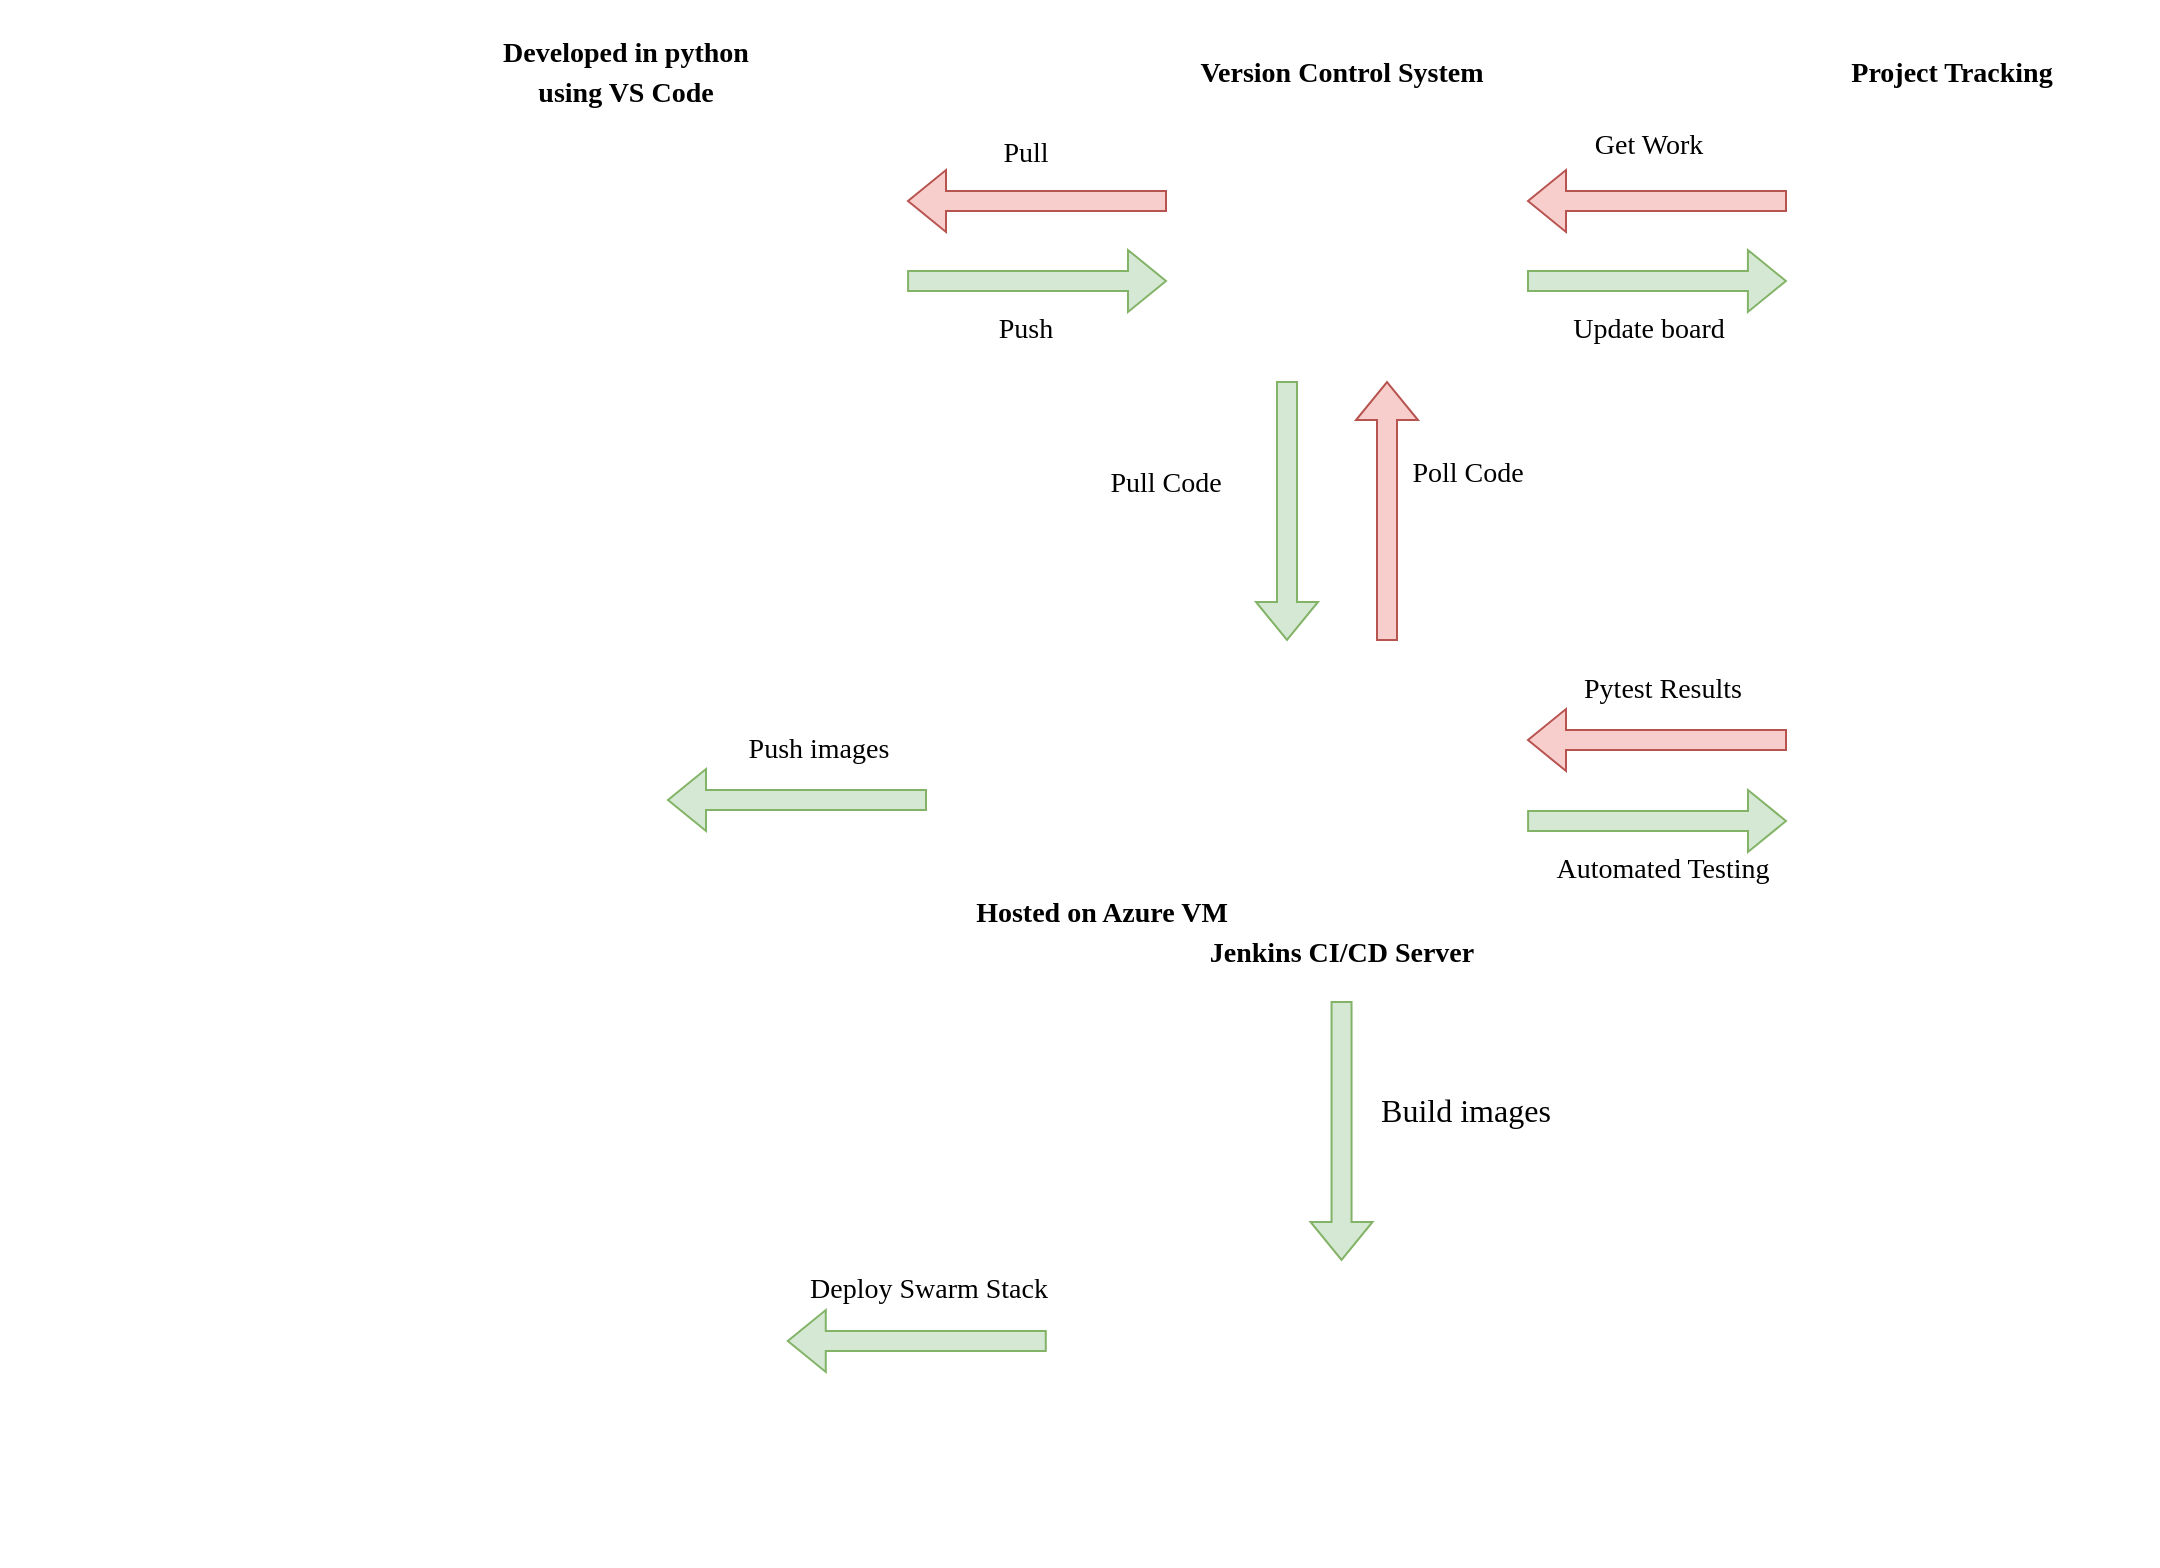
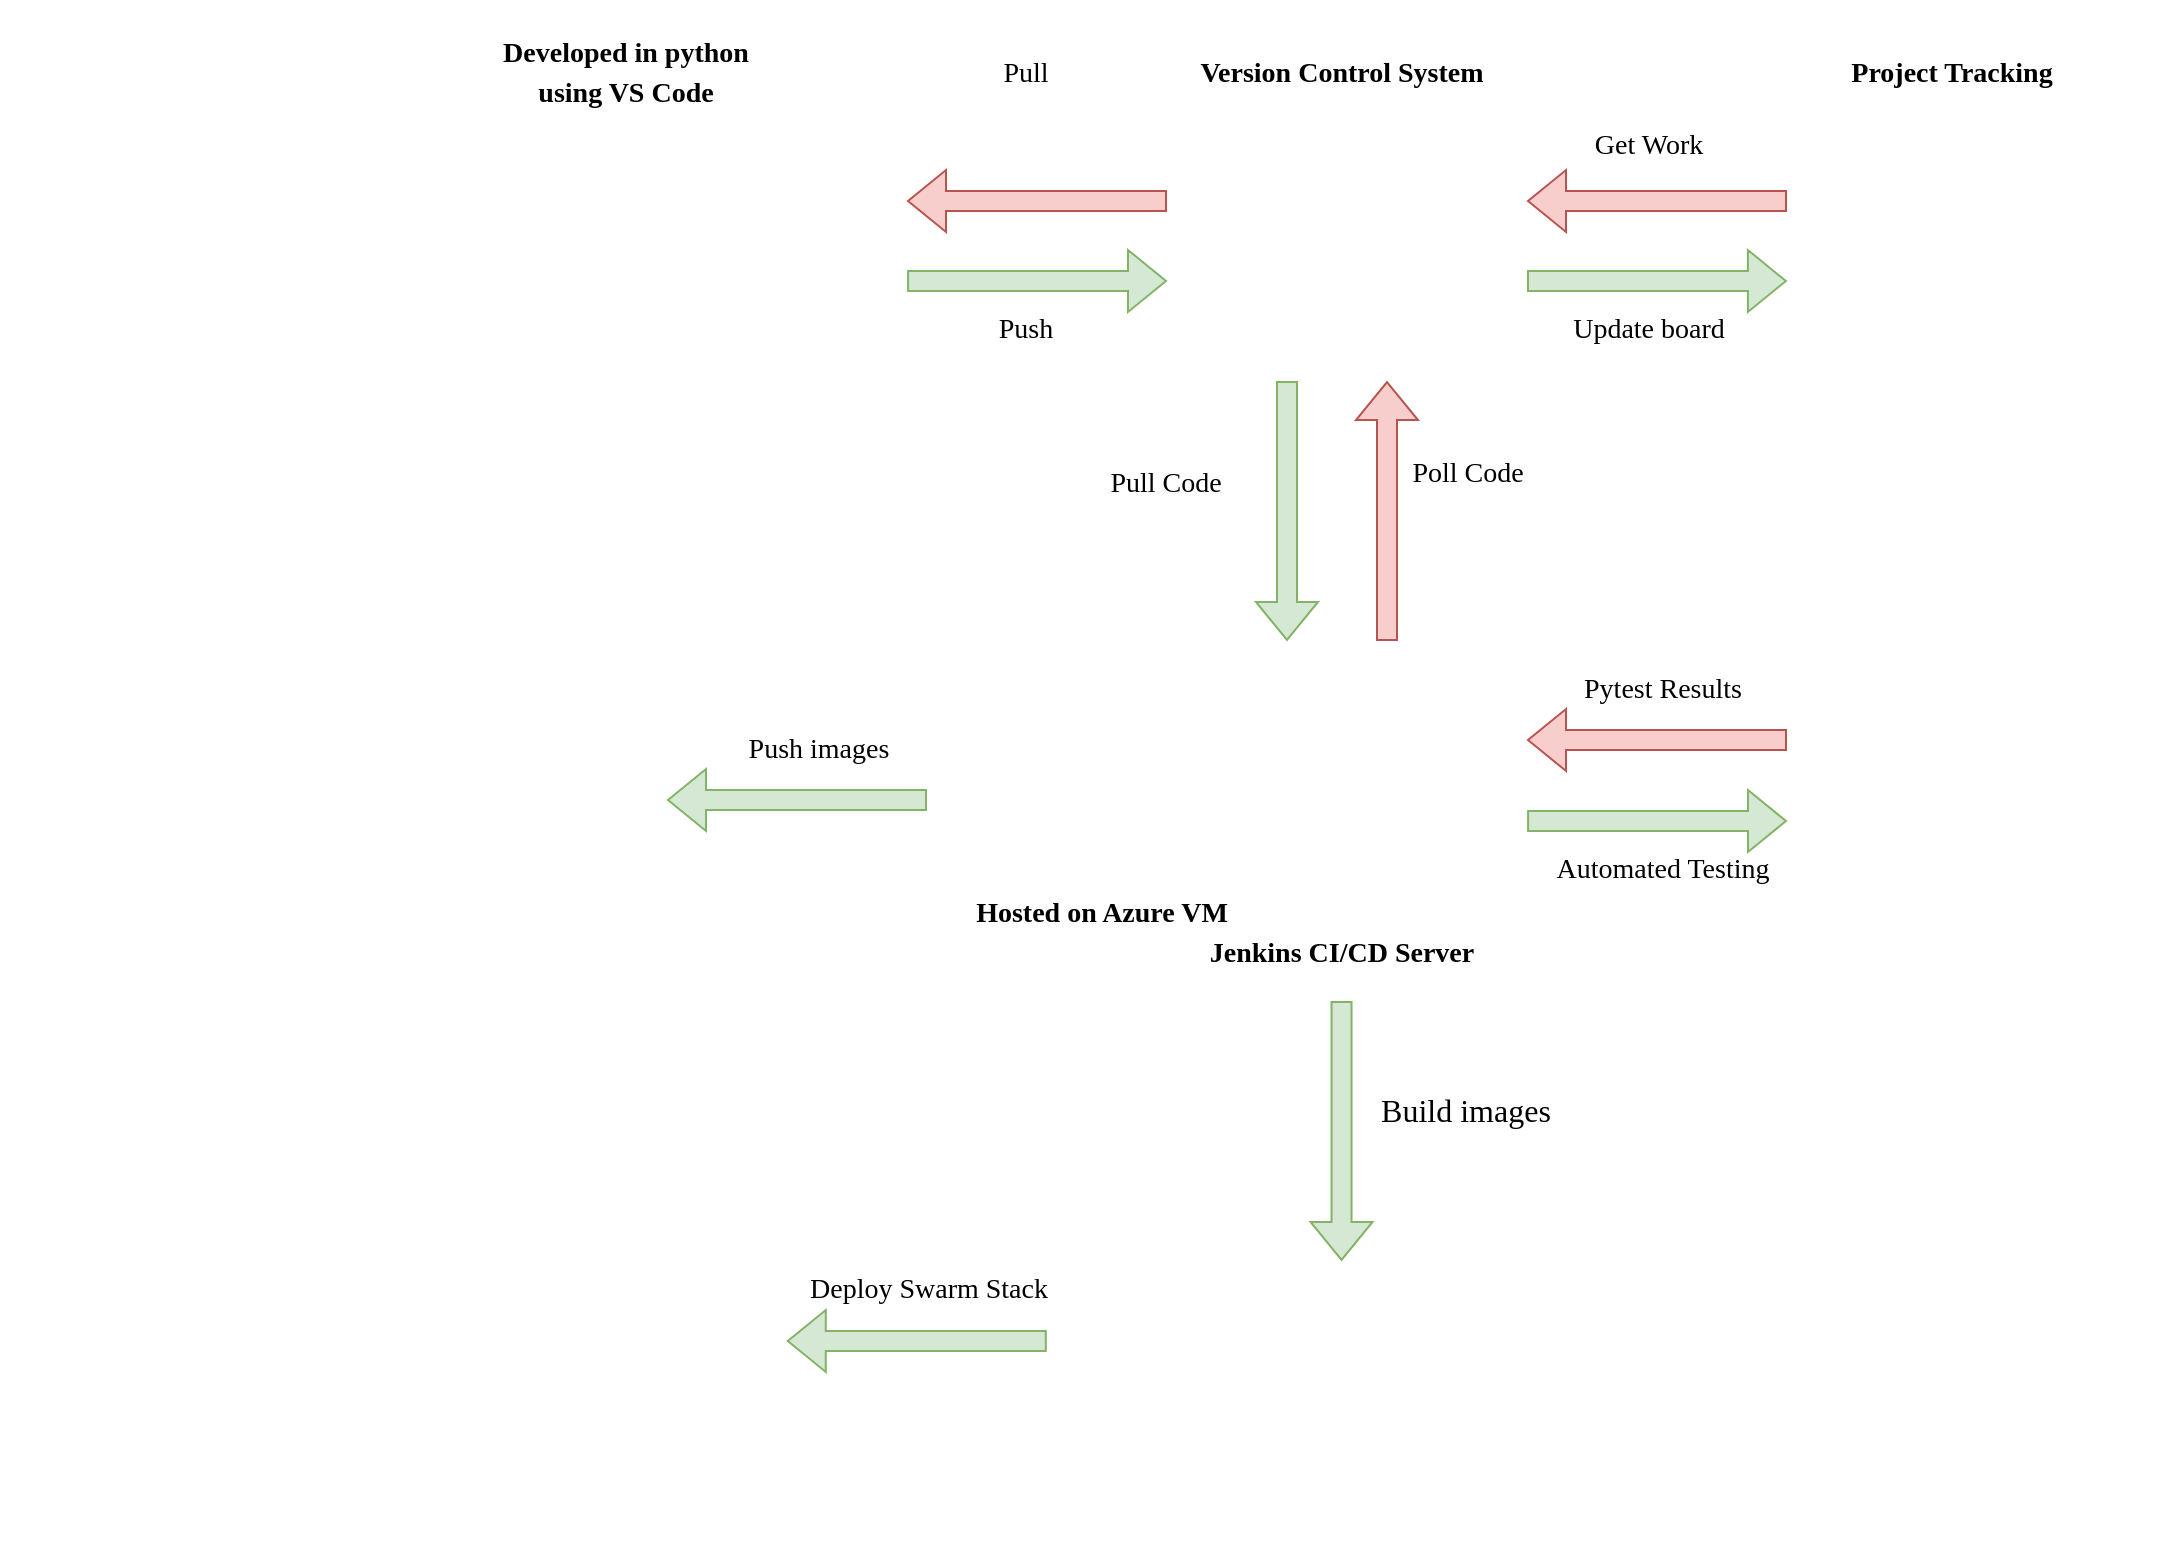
(1027, 151) -> (1027, 71)
